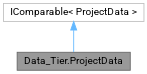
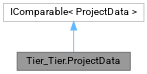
(74, 61) -> (74, 61)
